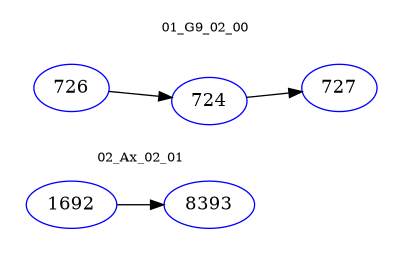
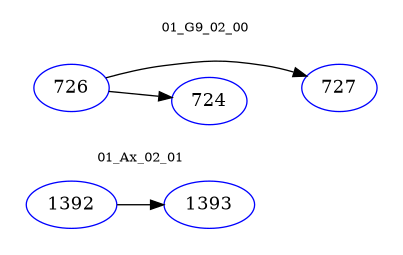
(268, 95) -> (199, 62)
(140, 158) -> (140, 158)
(72, 205) -> (72, 205)
(209, 205) -> (209, 205)
